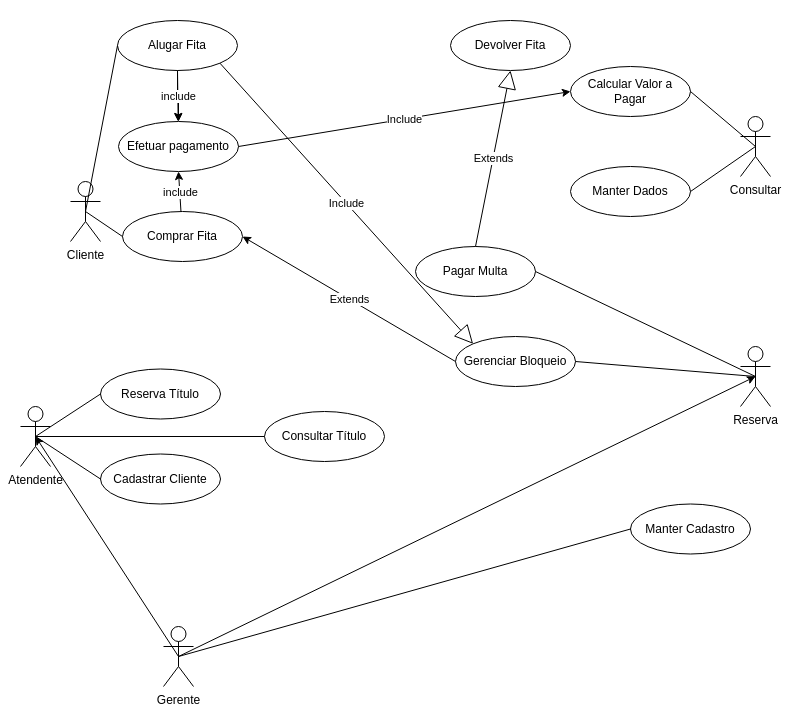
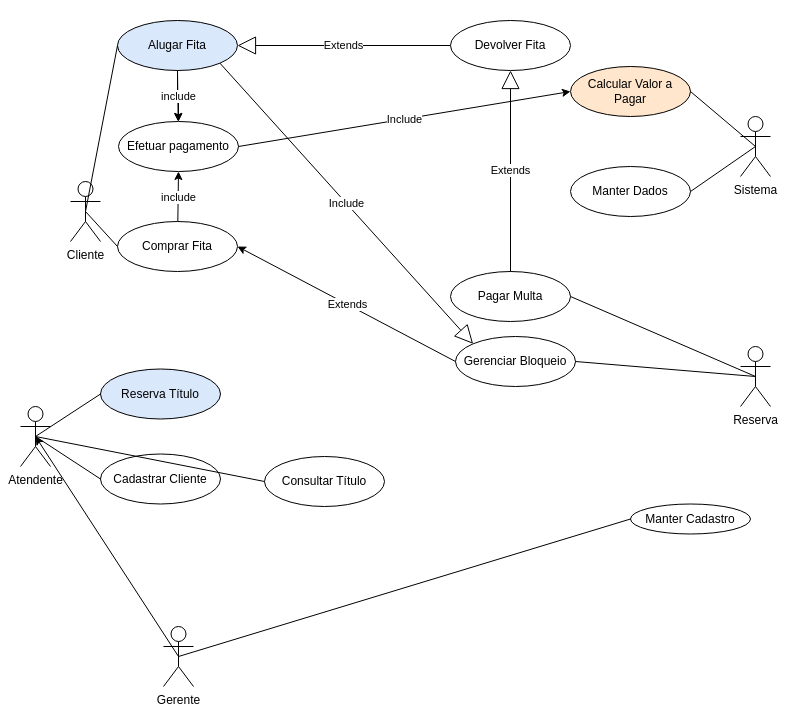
(178, 46) -> (178, 46)
none -> (353, 46)
(631, 92) -> (631, 92)
(756, 191) -> (756, 191)
(183, 237) -> (178, 247)
(476, 272) -> (511, 297)
(161, 394) -> (161, 394)
(325, 437) -> (325, 482)
(471, 514) -> none
(691, 529) -> (691, 519)
